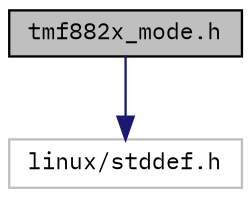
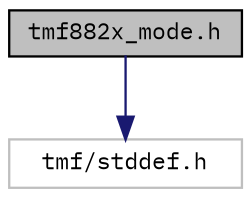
(126, 164) -> (126, 164)
